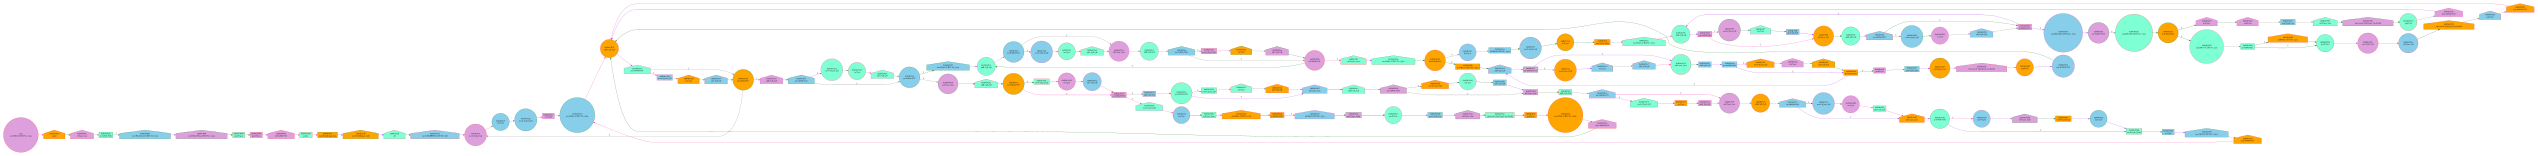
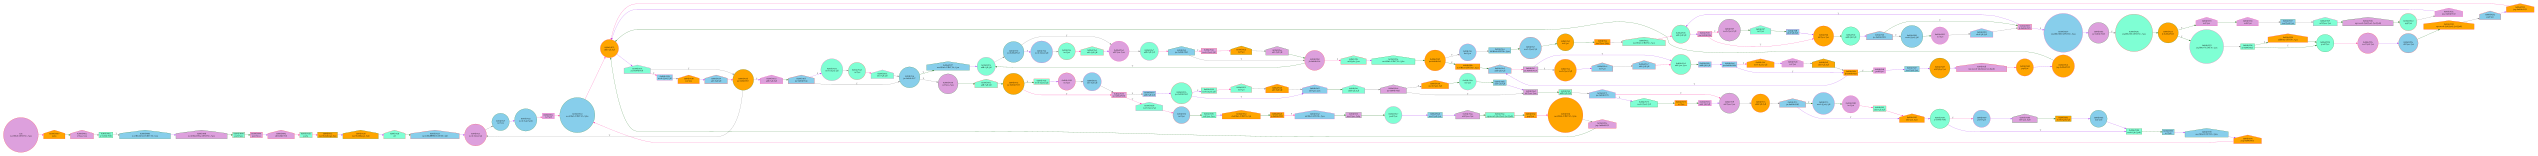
(2063, 66) -> (2063, 66)
(801, 80) -> (801, 80)
